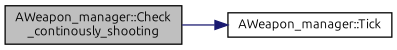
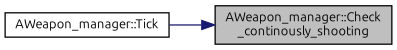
(198, 25) -> (185, 25)
